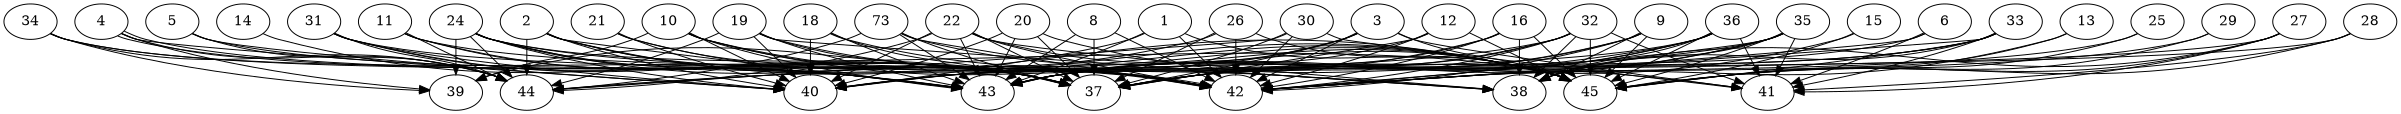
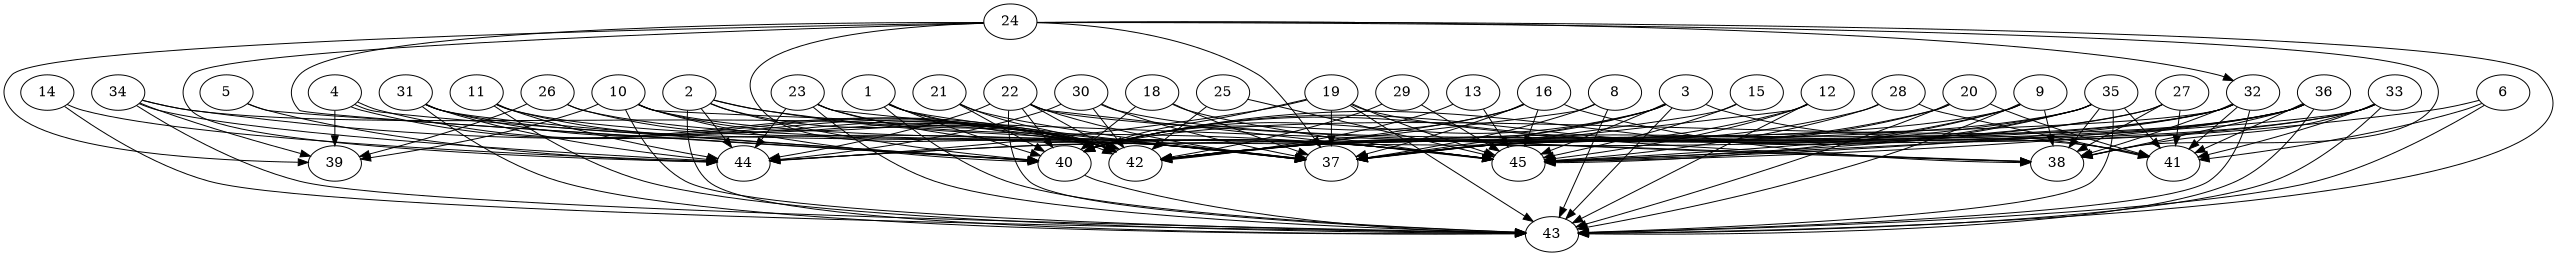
(881, 22) -> (798, 93)
(1170, 55) -> (1091, 136)
(309, 57) -> (385, 146)
(1018, 57) -> (1870, 37)
(893, 58) -> (1222, 208)
(695, 68) -> (625, 120)
